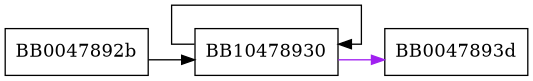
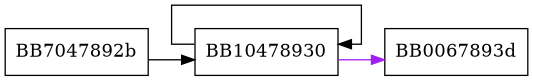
(77, 52) -> (77, 52)
(456, 52) -> (456, 52)
